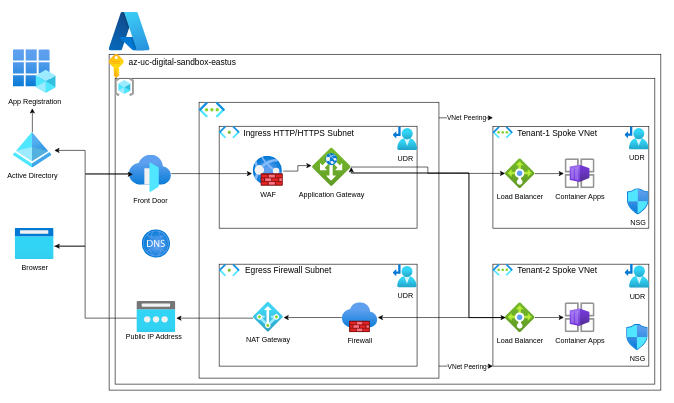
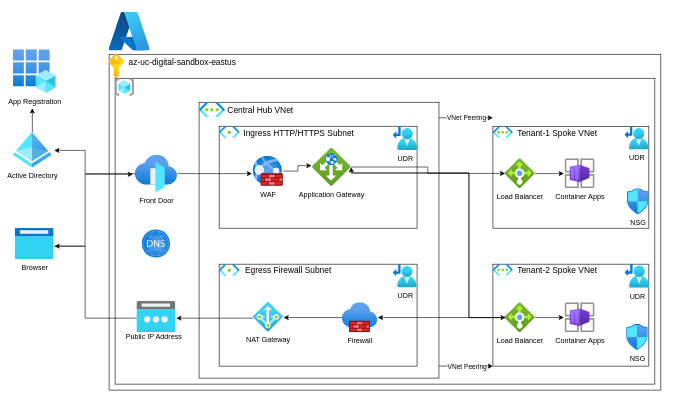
none -> (260, 110)
(150, 174) -> (156, 174)
